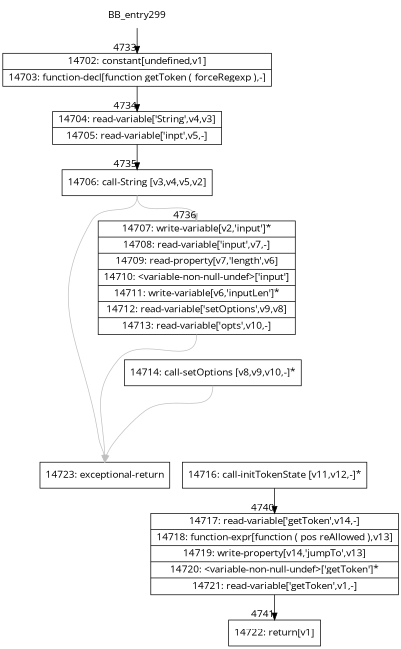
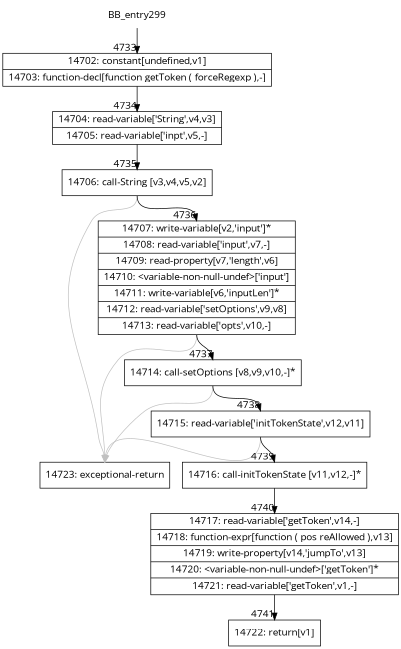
(163, 209) -> (163, 209)
none -> (202, 345)
none -> (261, 424)
